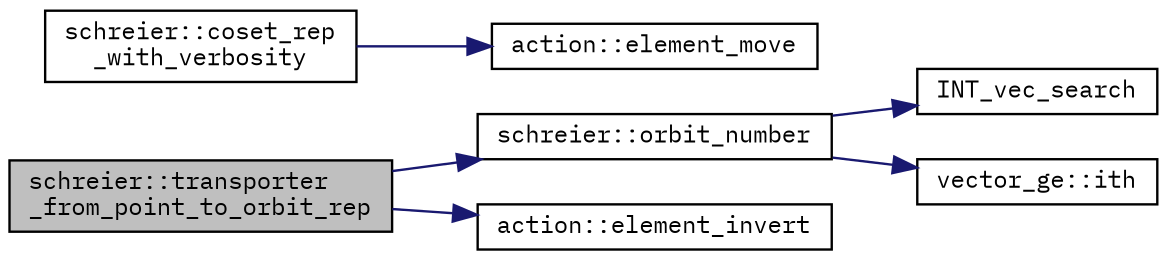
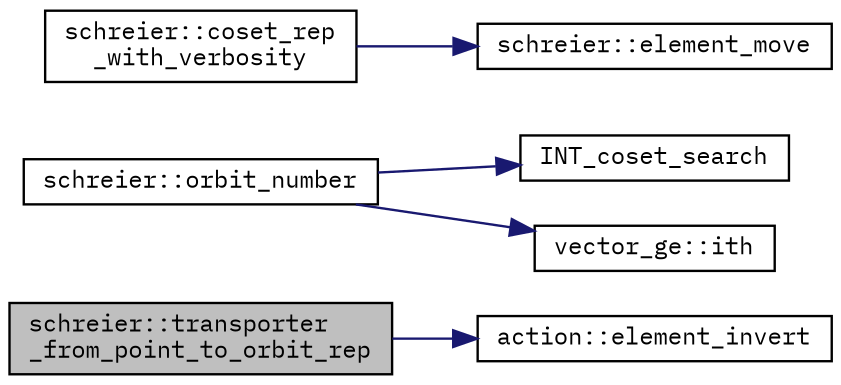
(655, 46) -> (655, 46)
(1037, 91) -> (655, 158)
(425, 167) -> none
